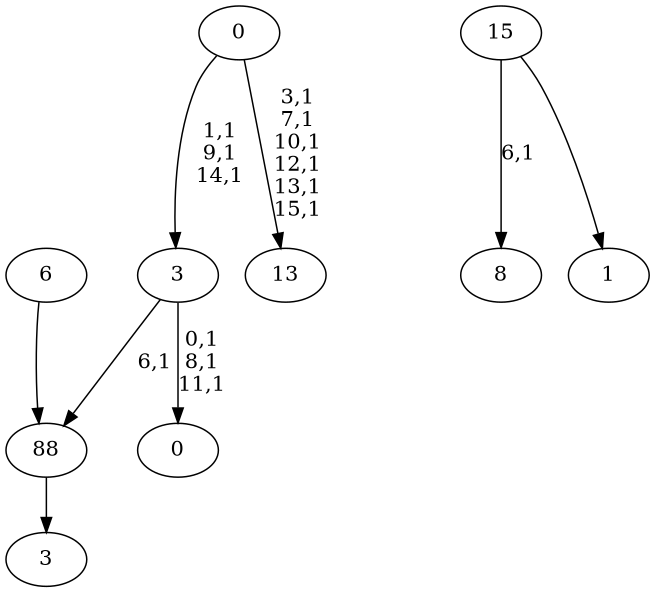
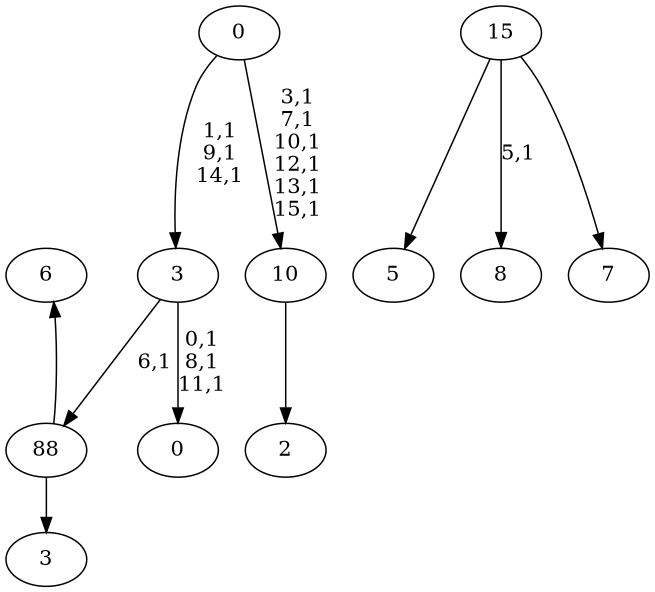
(518, 154) -> (518, 154)
(286, 275) -> (286, 275)
none -> (393, 275)
(609, 275) -> (609, 275)
(36, 355) -> (56, 370)
none -> (286, 450)
